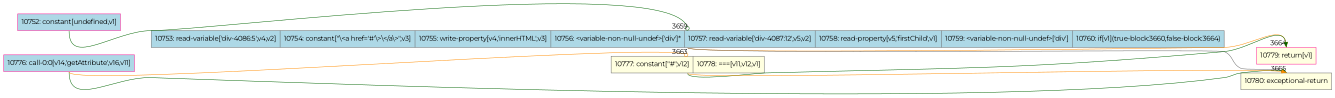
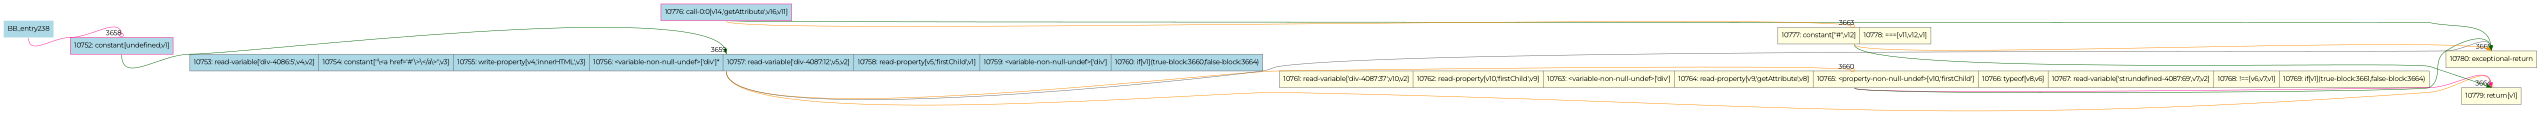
(374, 13) -> (420, 36)
none -> (29, 29)
(989, 50) -> (1608, 102)
(1286, 56) -> (2491, 96)
none -> (1854, 79)
